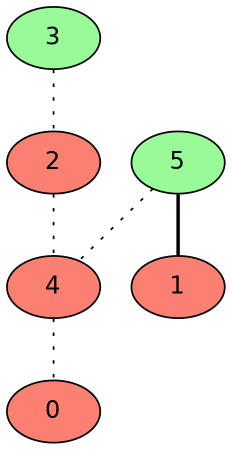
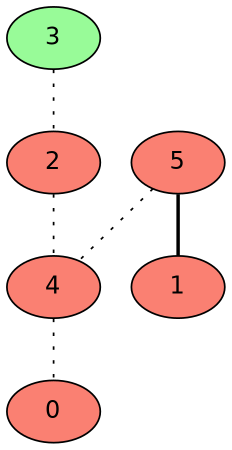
(178, 163) -> (178, 163)
